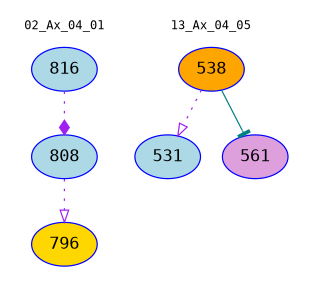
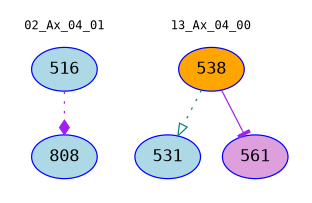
(211, 26) -> (211, 26)
(64, 69) -> (64, 69)
(192, 108) -> (192, 108)
(232, 110) -> (232, 110)
(64, 244) -> none
